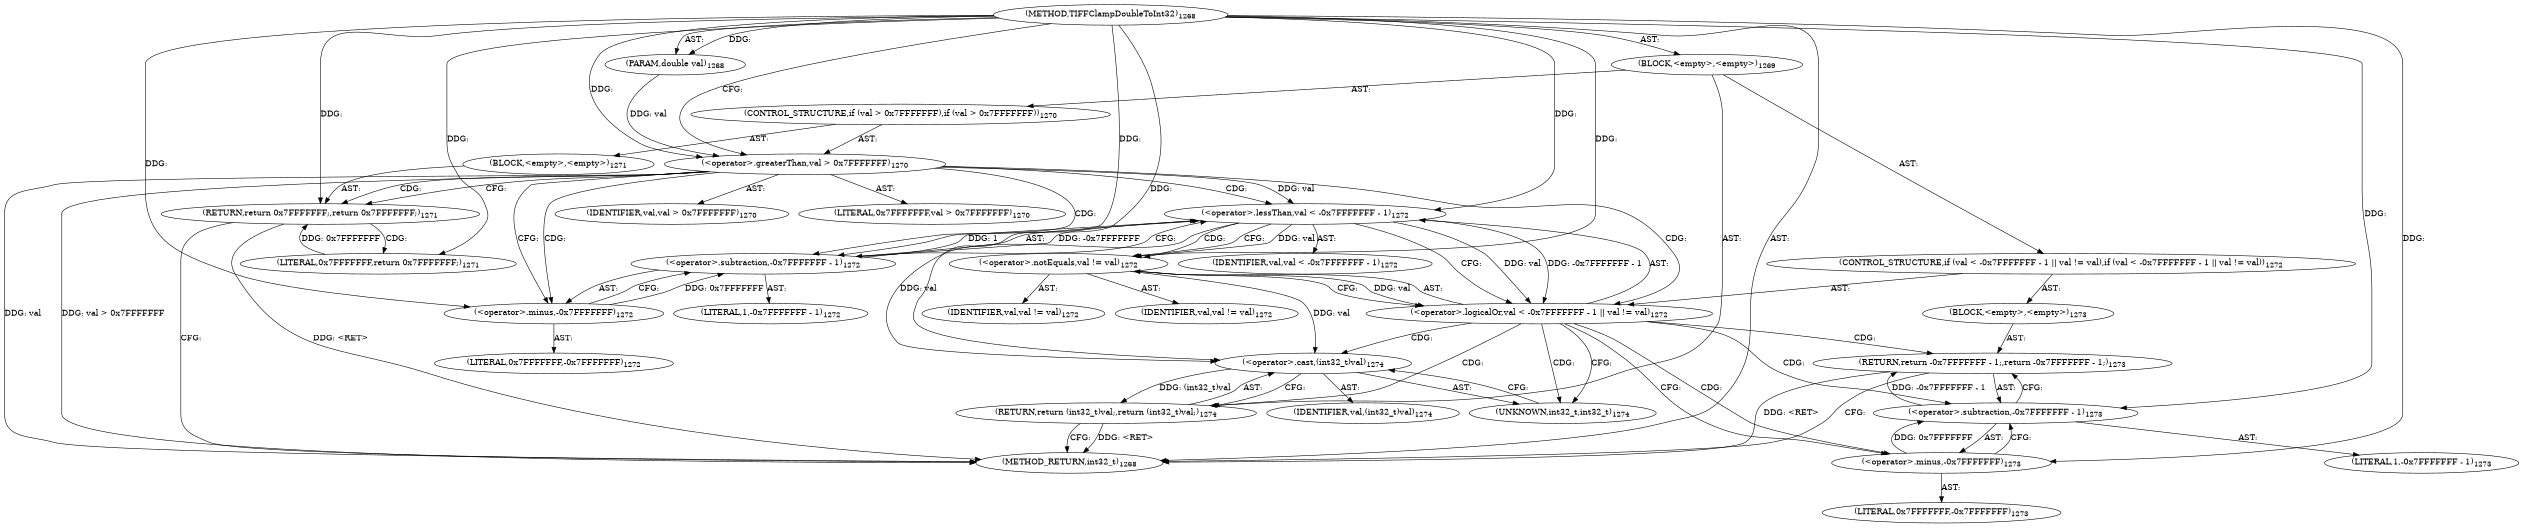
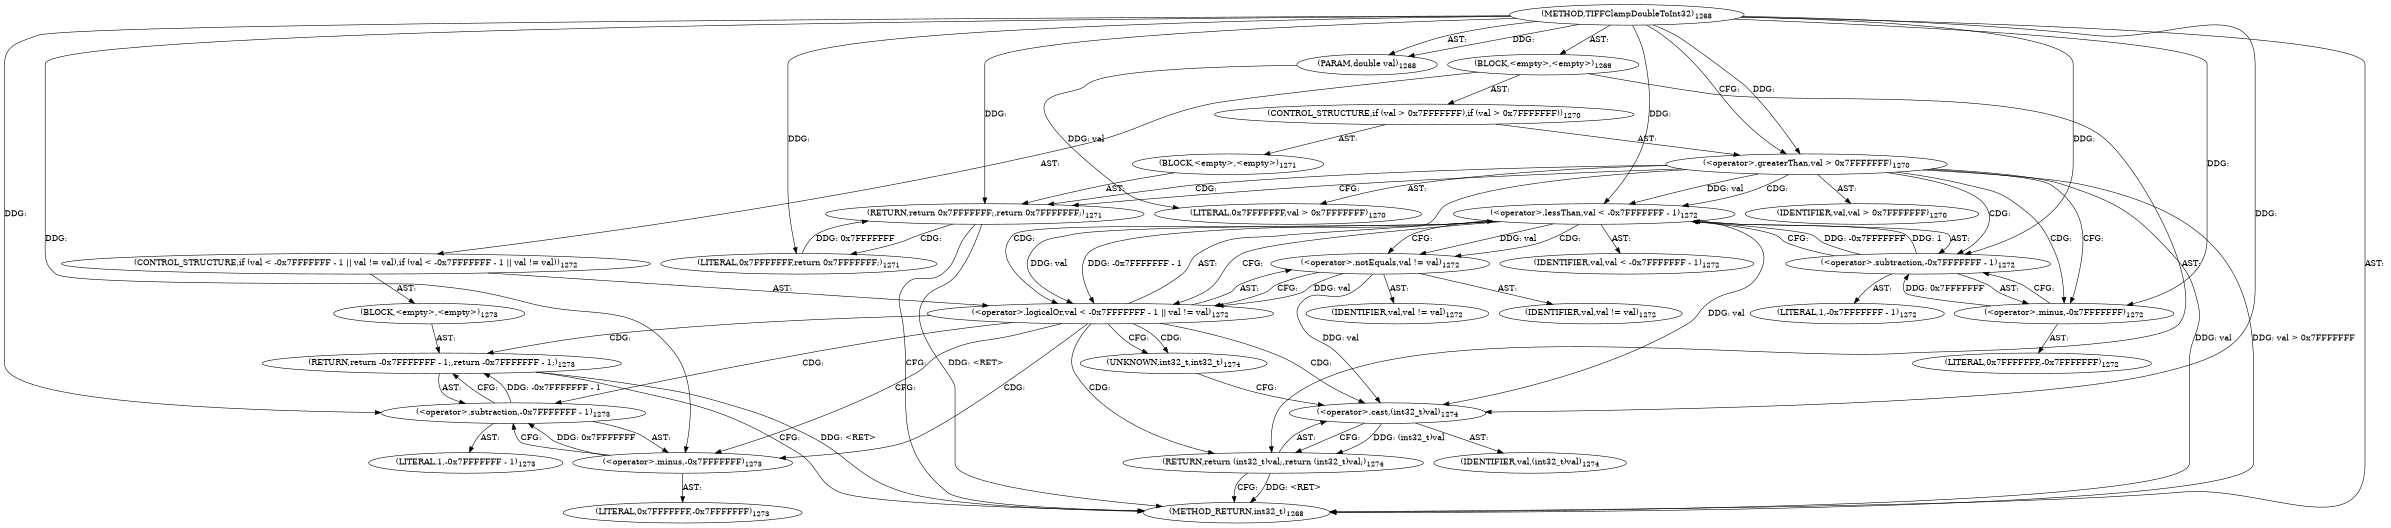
(640, 134) -> (1083, 87)
(1595, 182) -> none
(1435, 388) -> none
